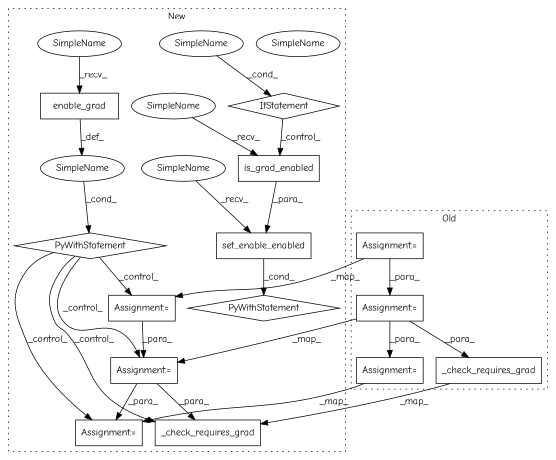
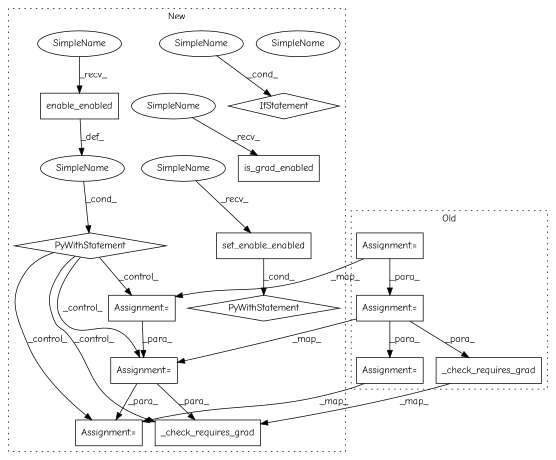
(80, 106) -> (80, 106)
(282, 134) -> none
(272, 203) -> none
